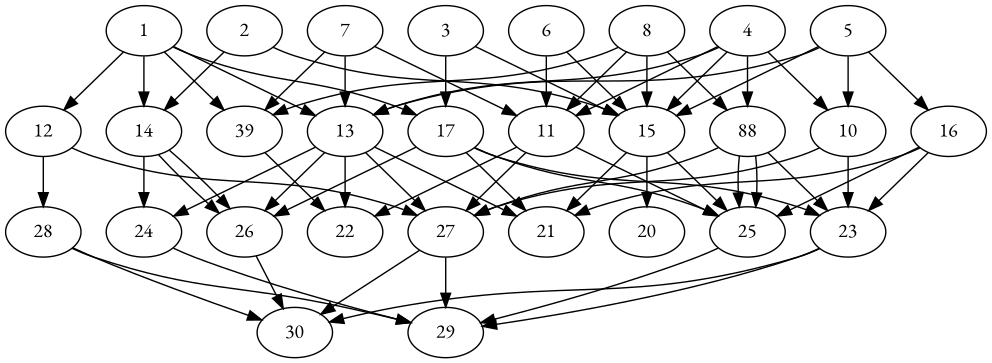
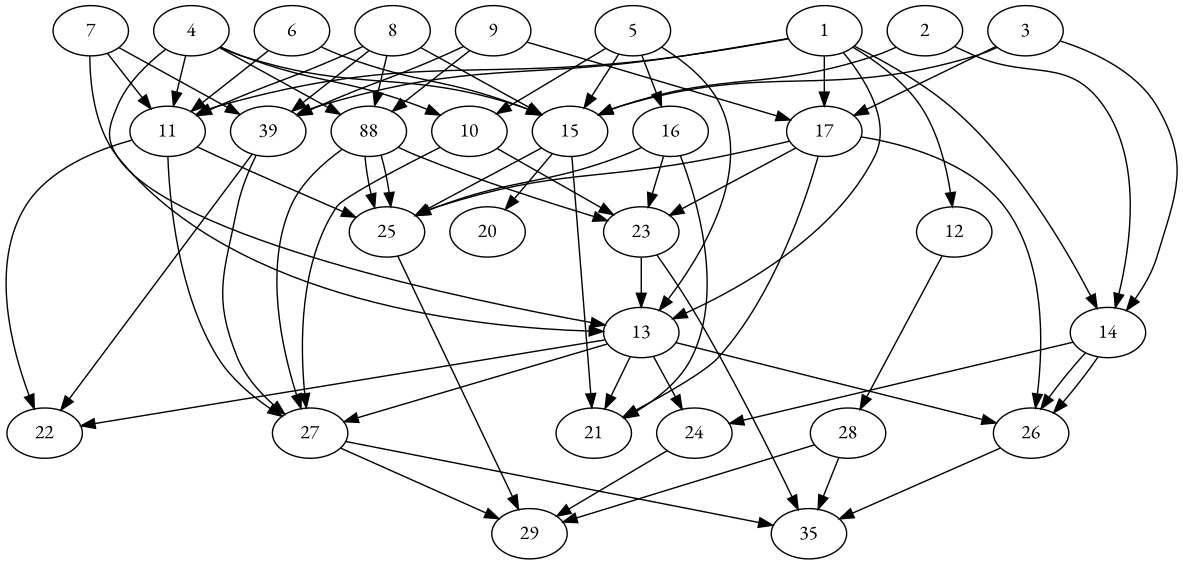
none -> (493, 31)
none -> (498, 69)
none -> (1174, 145)
(220, 180) -> (223, 285)
(660, 294) -> (641, 275)
(295, 333) -> (809, 534)
